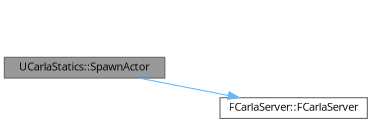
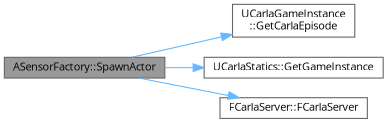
none -> (294, 21)
(85, 68) -> (85, 68)
none -> (294, 68)
